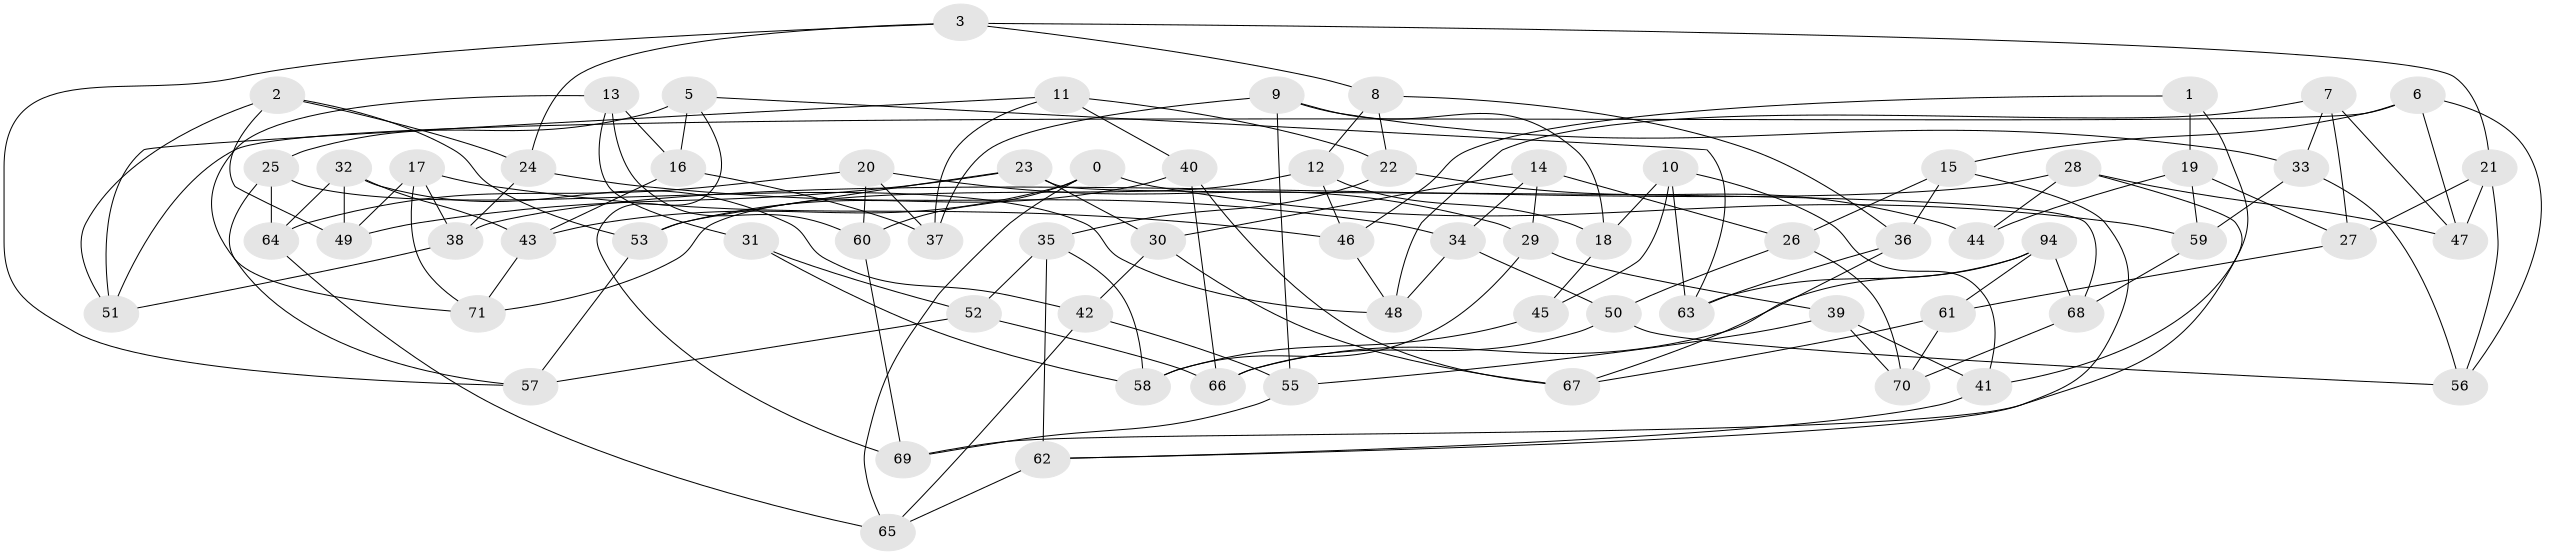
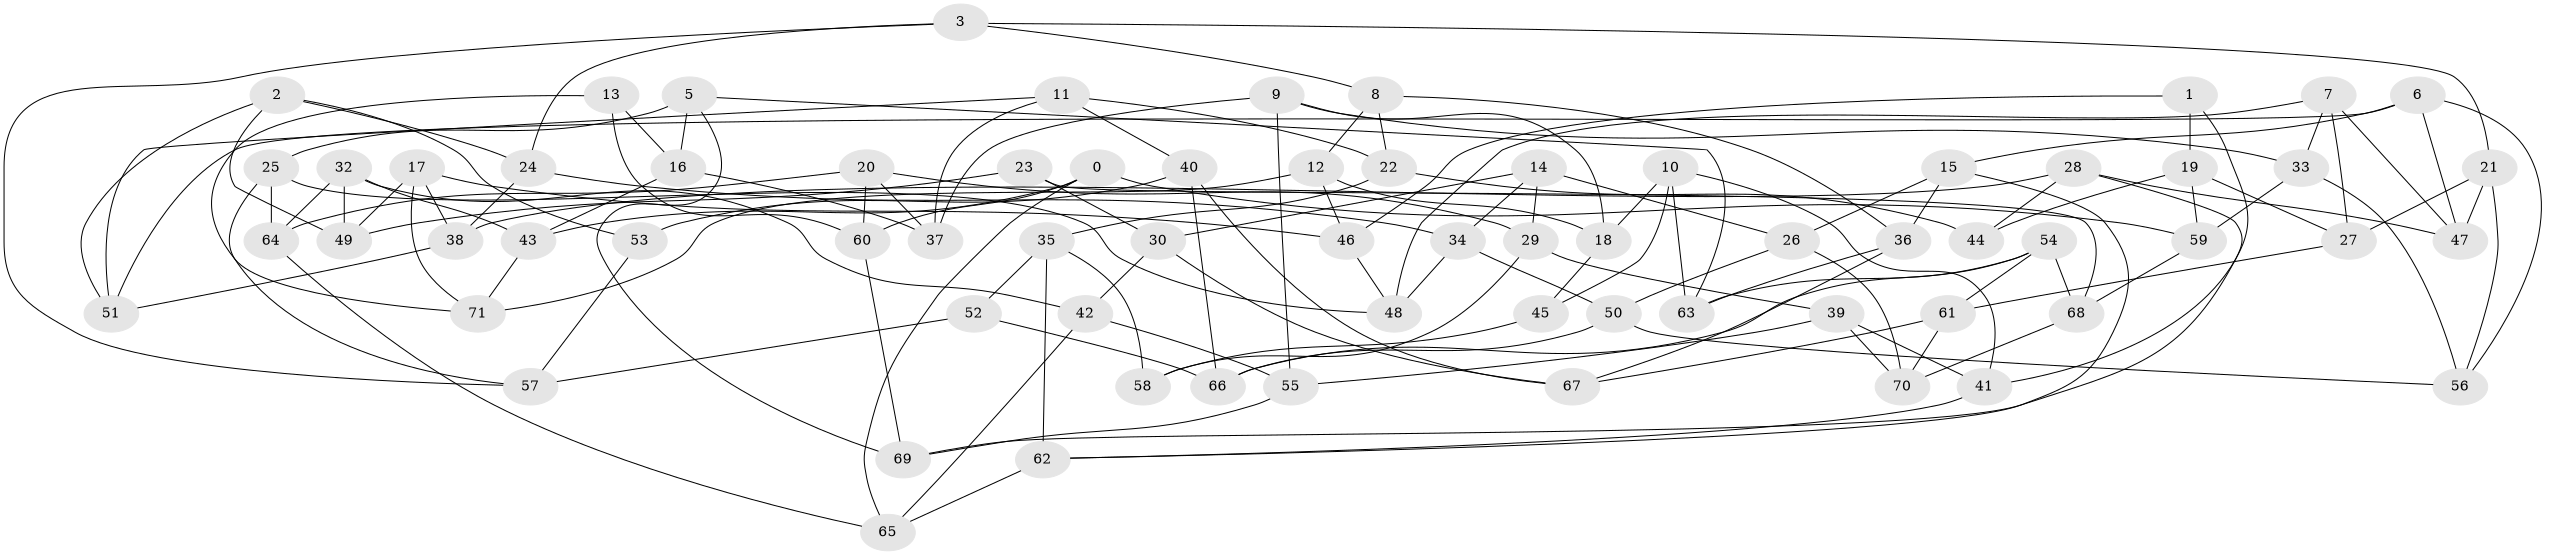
(829, 198) -> none
(751, 241) -> none
(2049, 241) -> (2049, 241)
